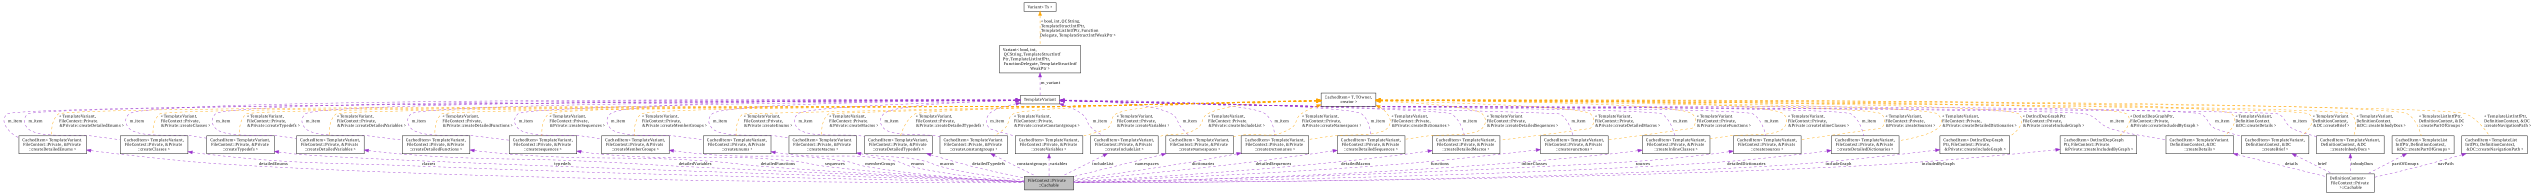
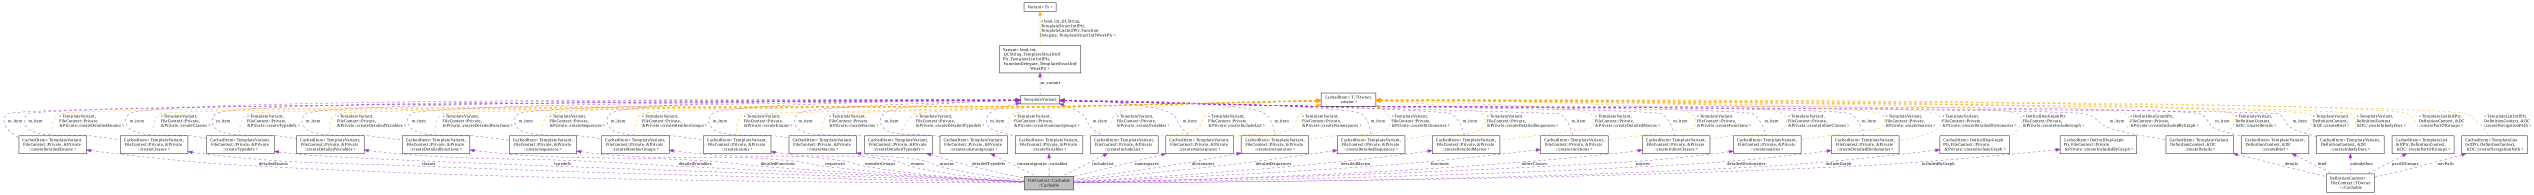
(1049, 183) -> (1049, 183)
(2350, 183) -> (2350, 183)
